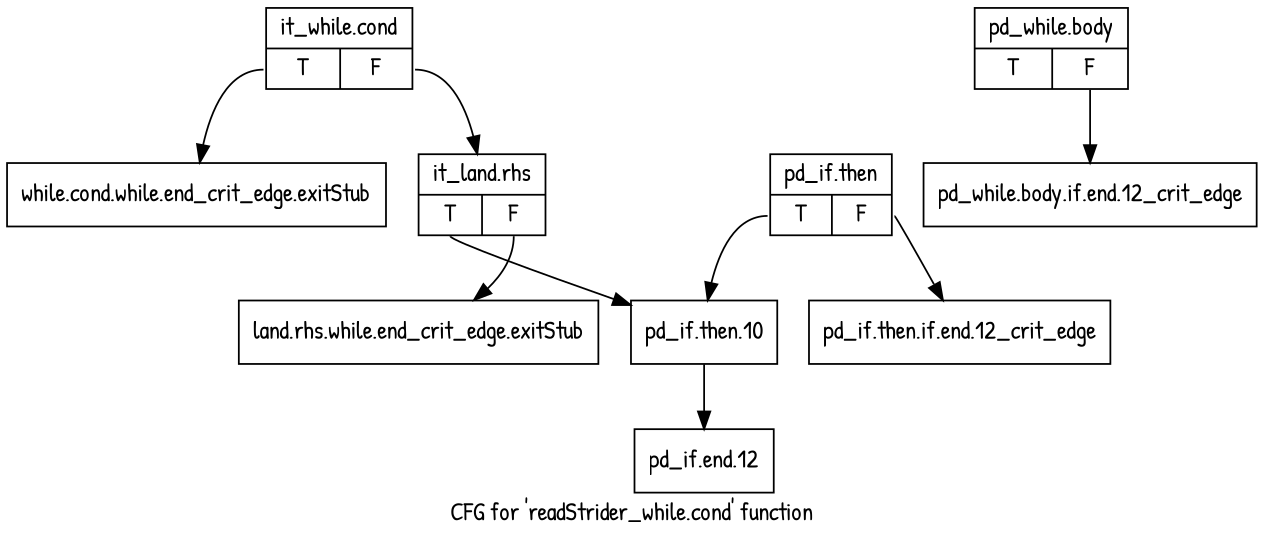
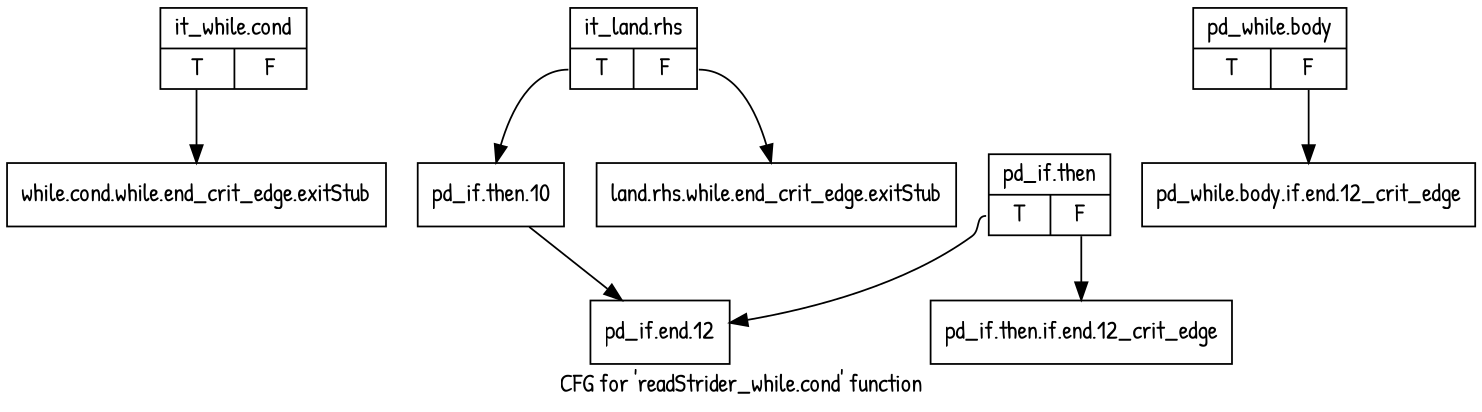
(455, 93) -> none
(729, 240) -> (877, 285)
